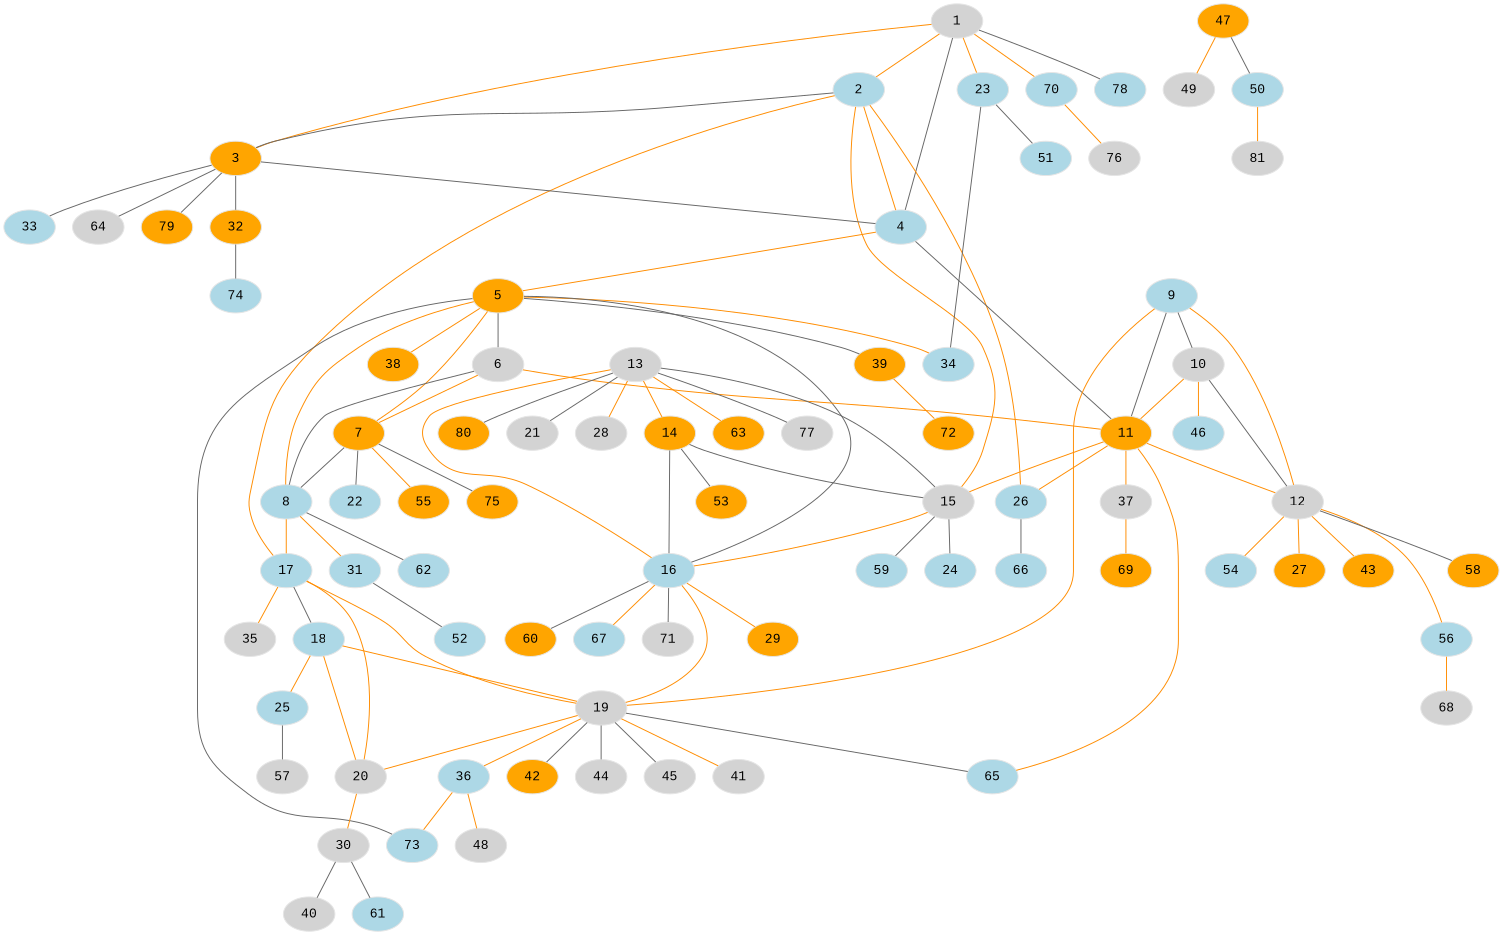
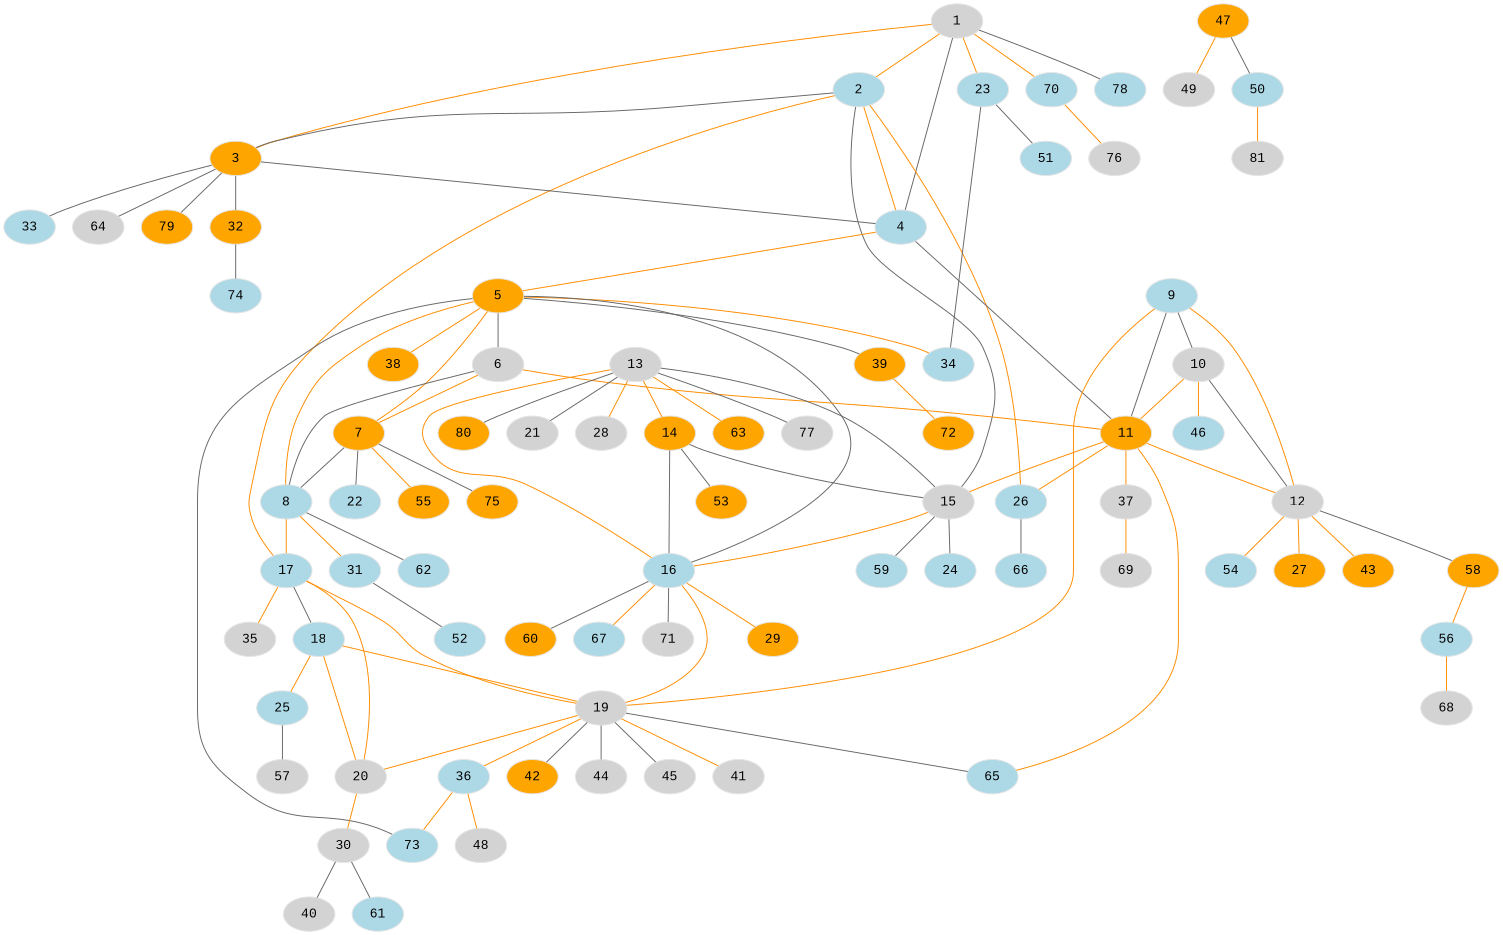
(928, 298) -> (928, 298)
(1398, 549) -> (1460, 605)
(1126, 571) -> (1126, 571)
